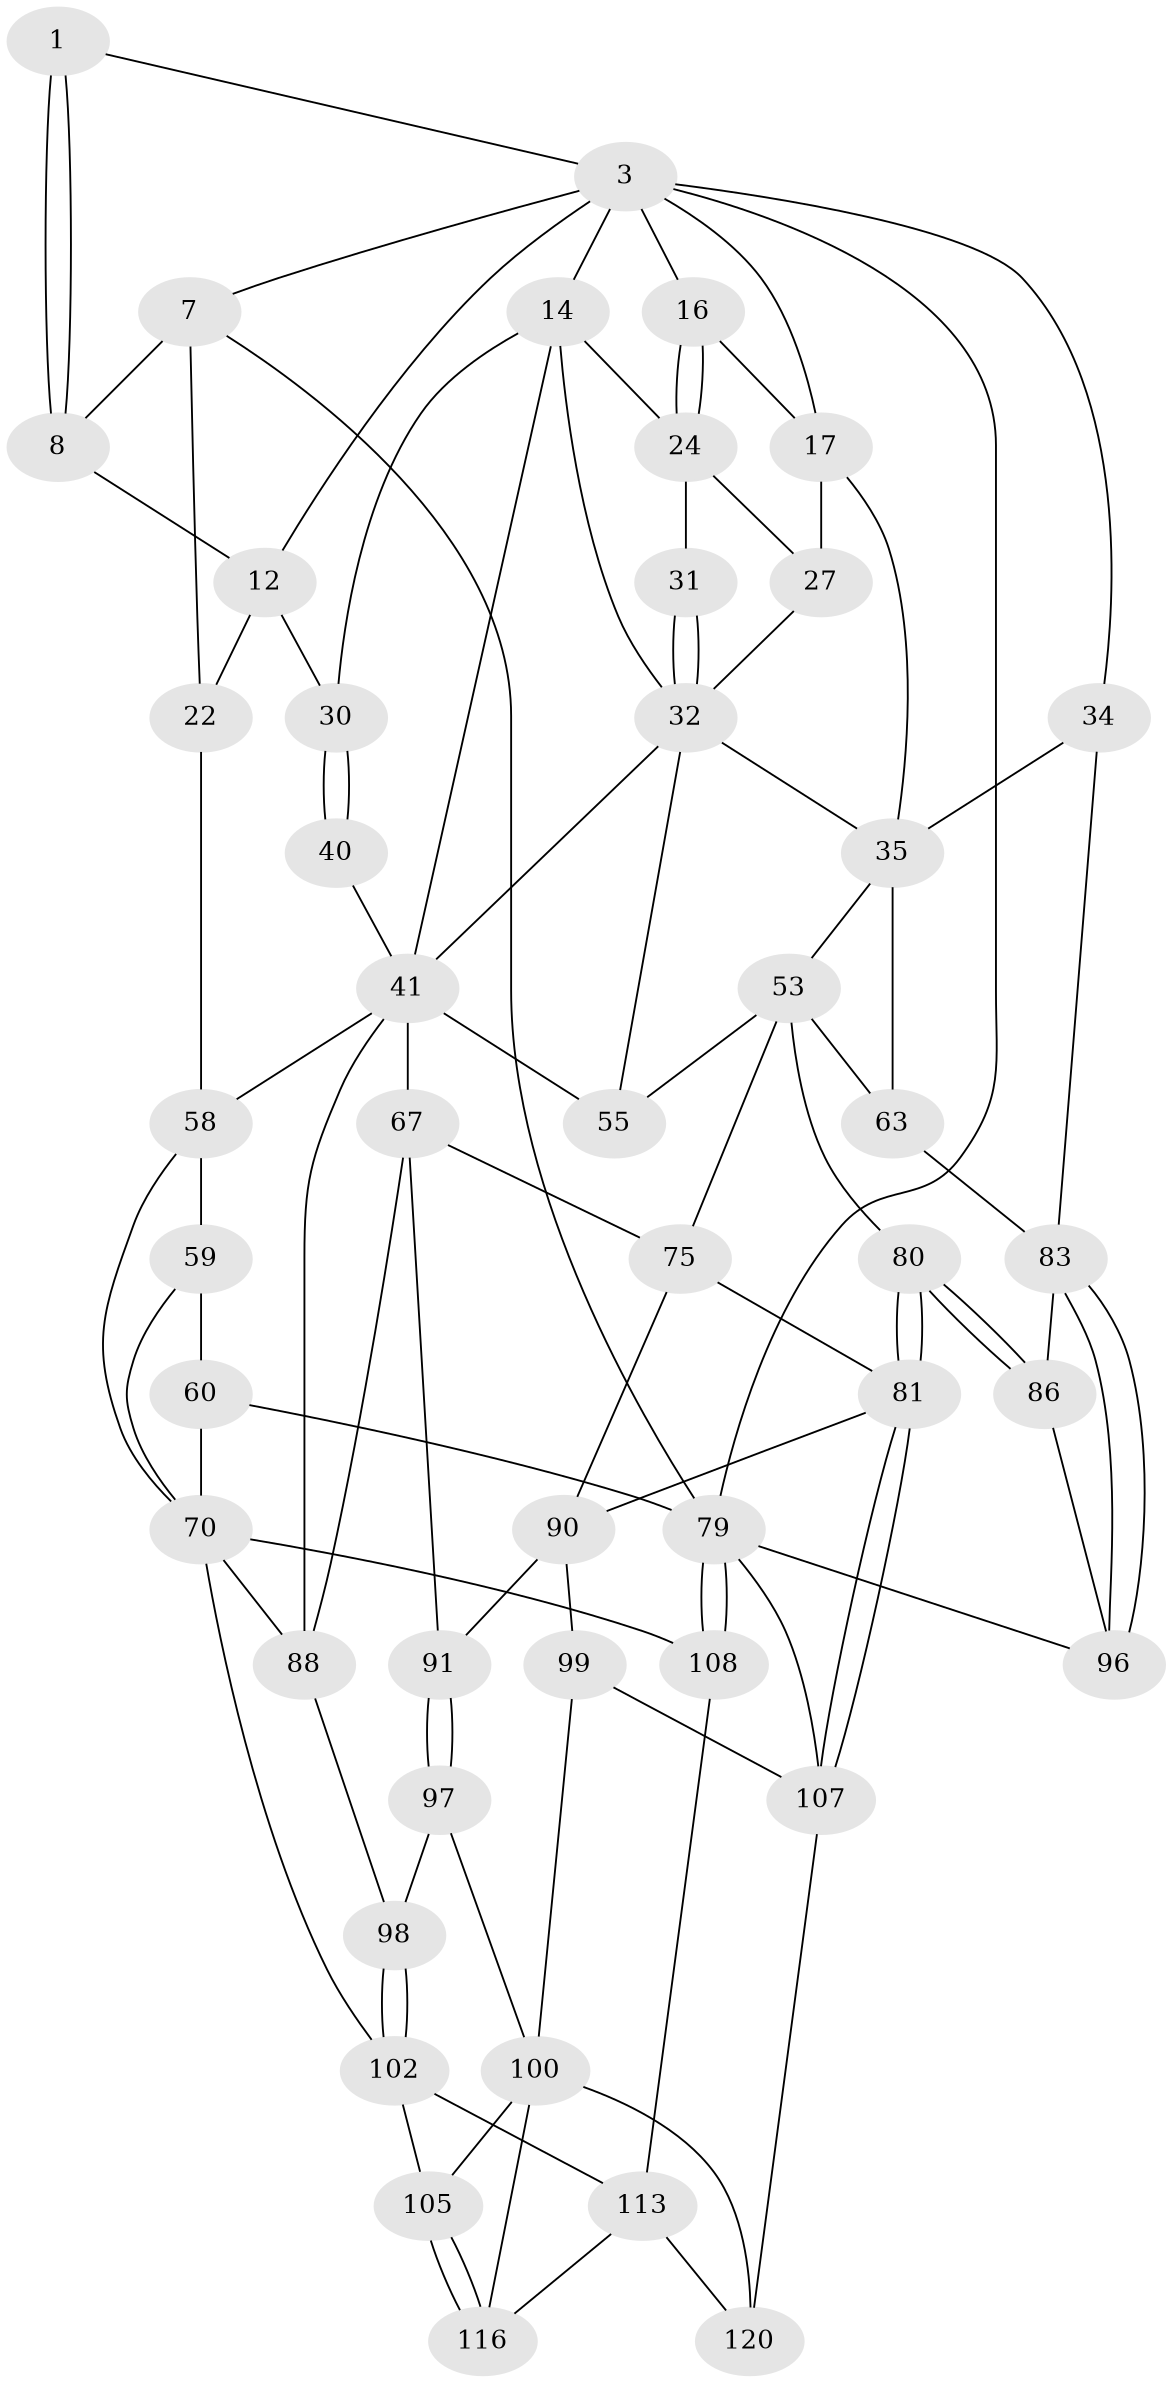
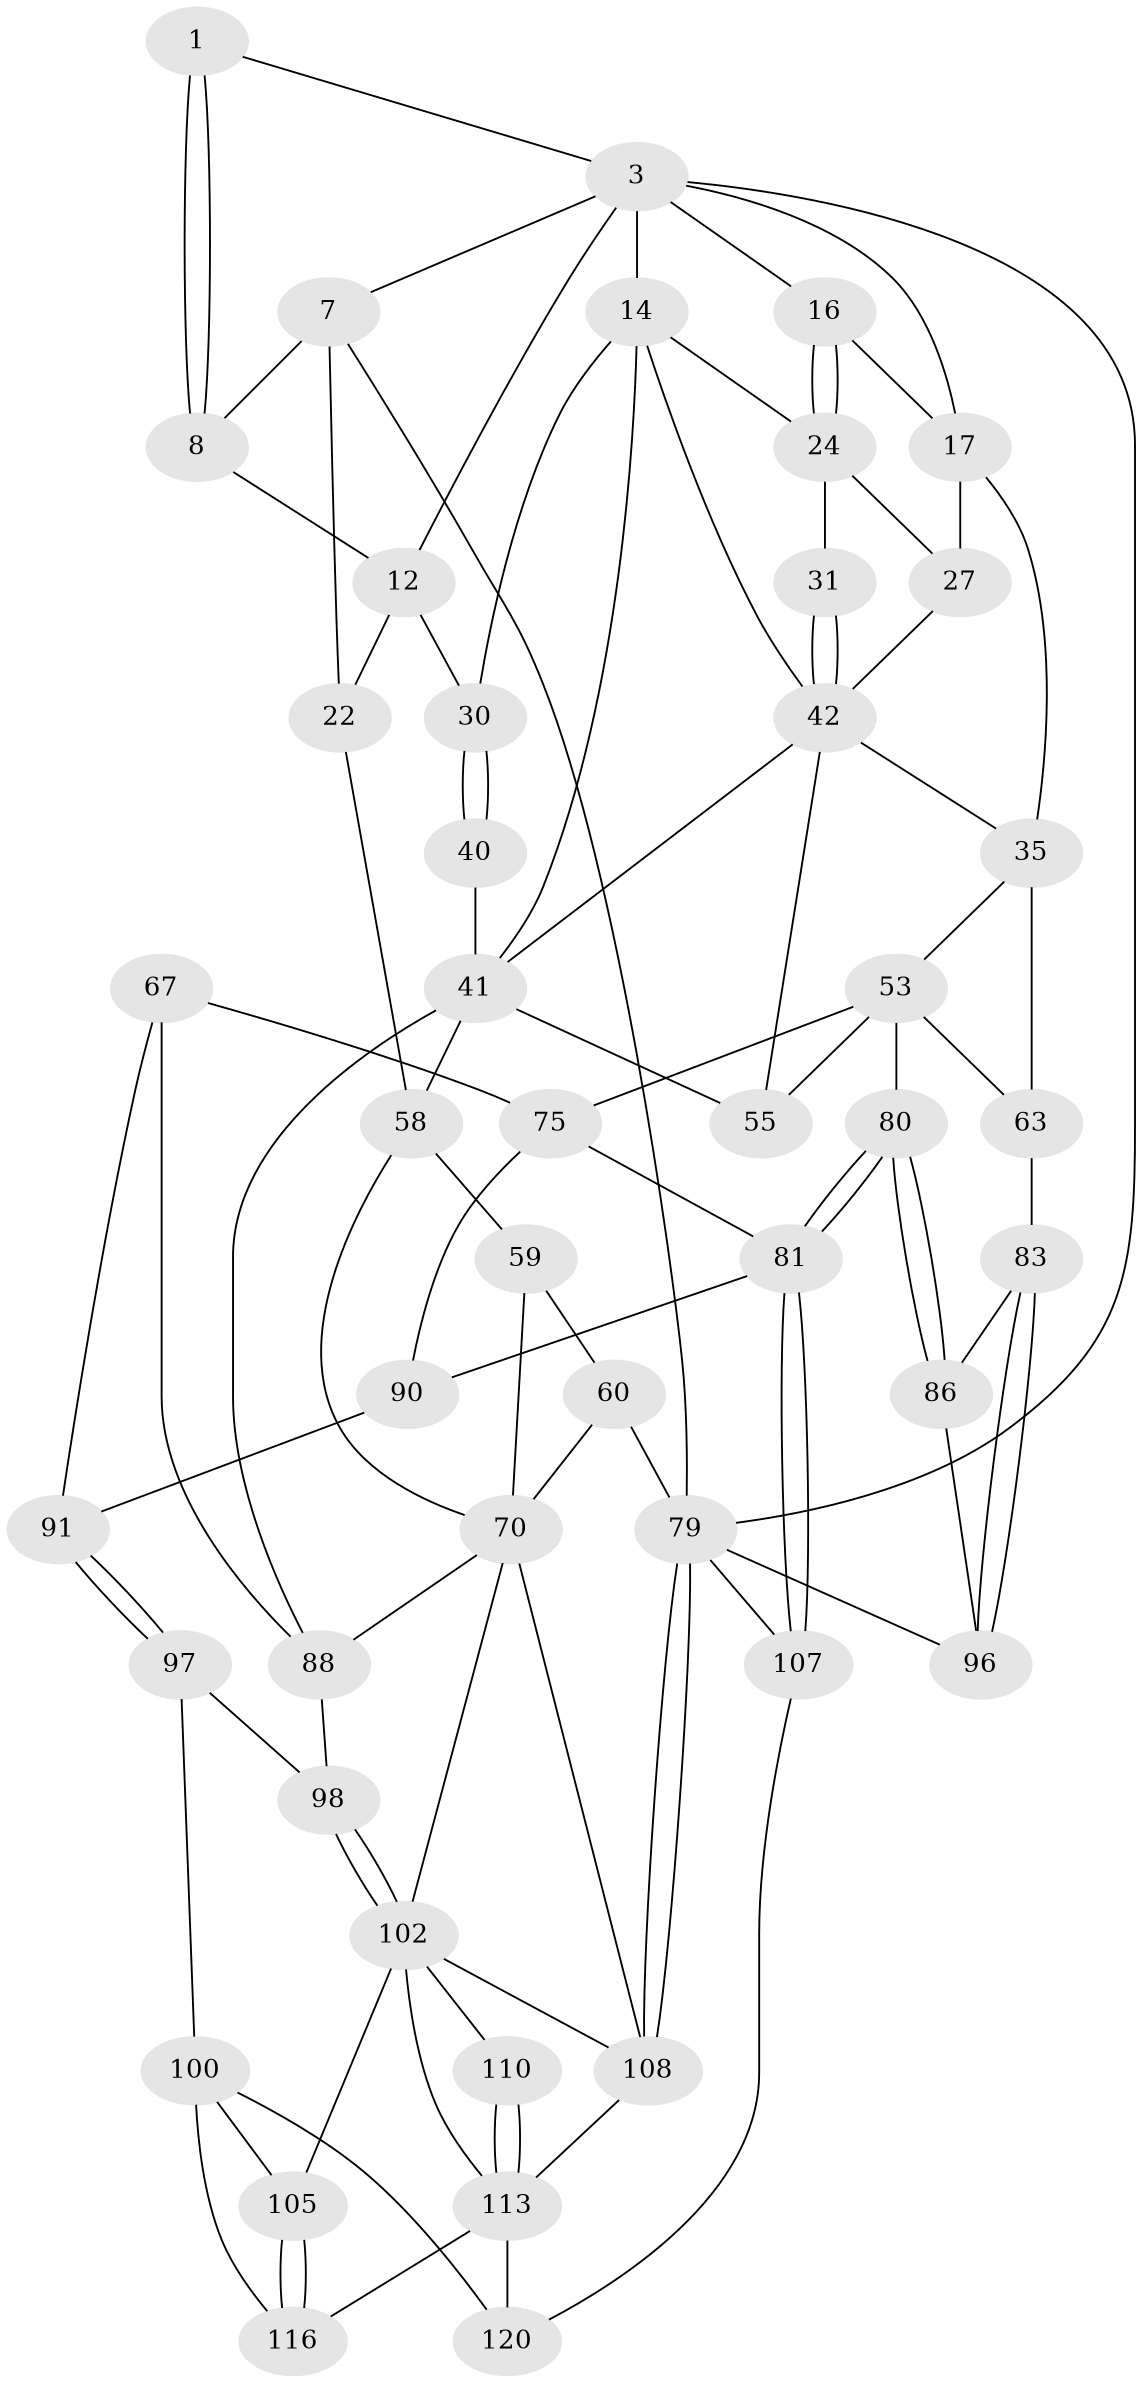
(686, 718) -> (825, 718)
(1099, 718) -> none
(408, 1056) -> none
(575, 1665) -> none
none -> (526, 2003)
none -> (507, 2071)
